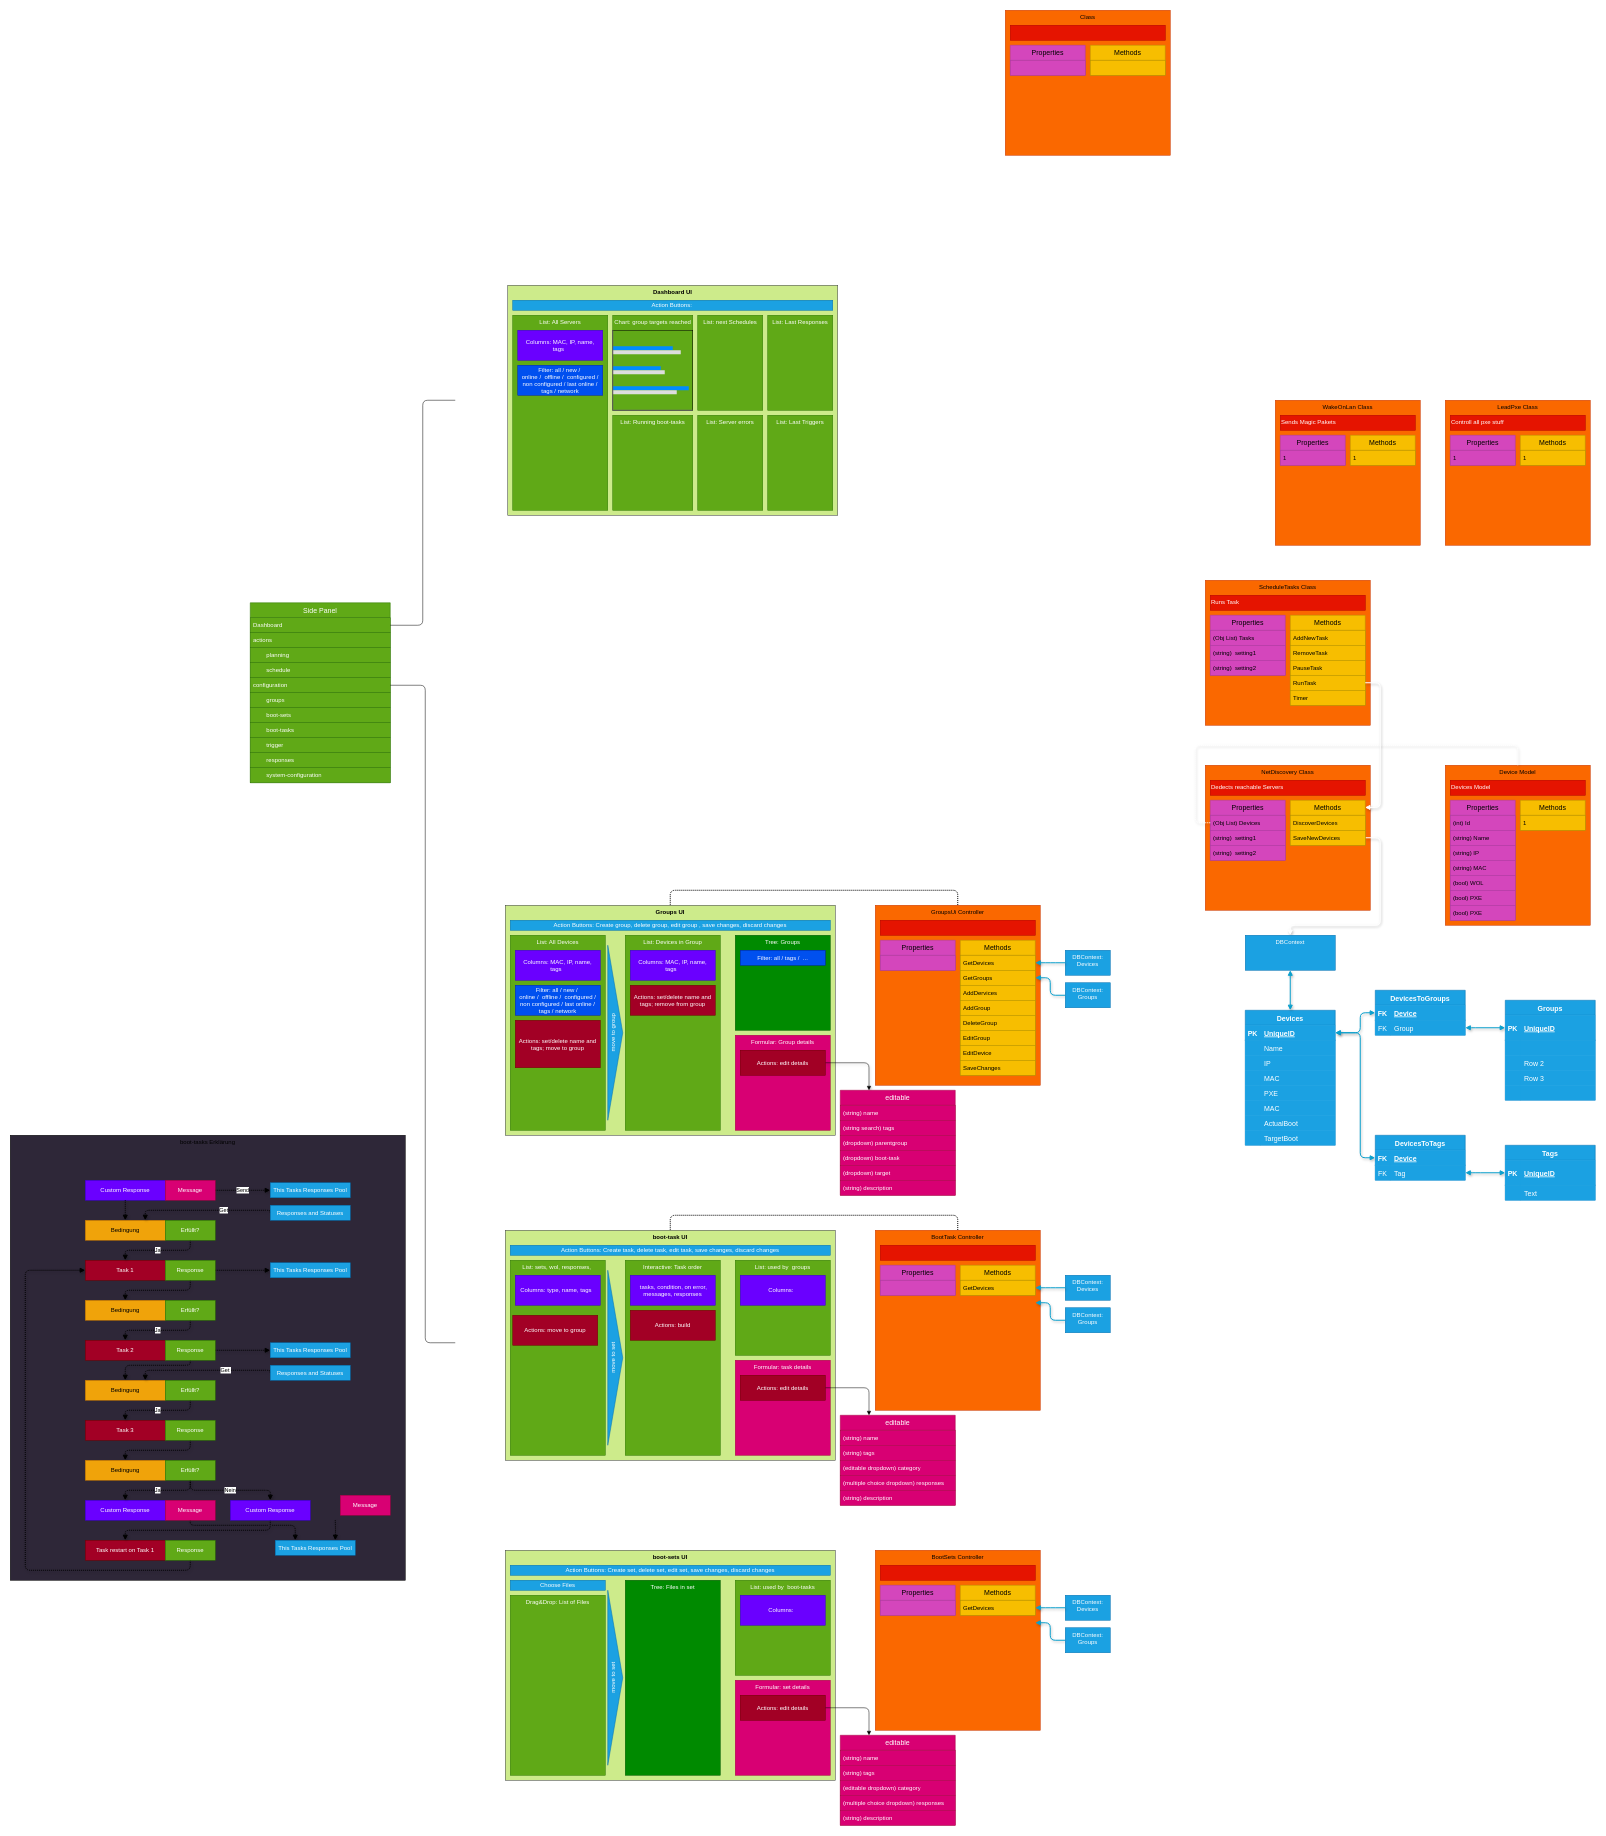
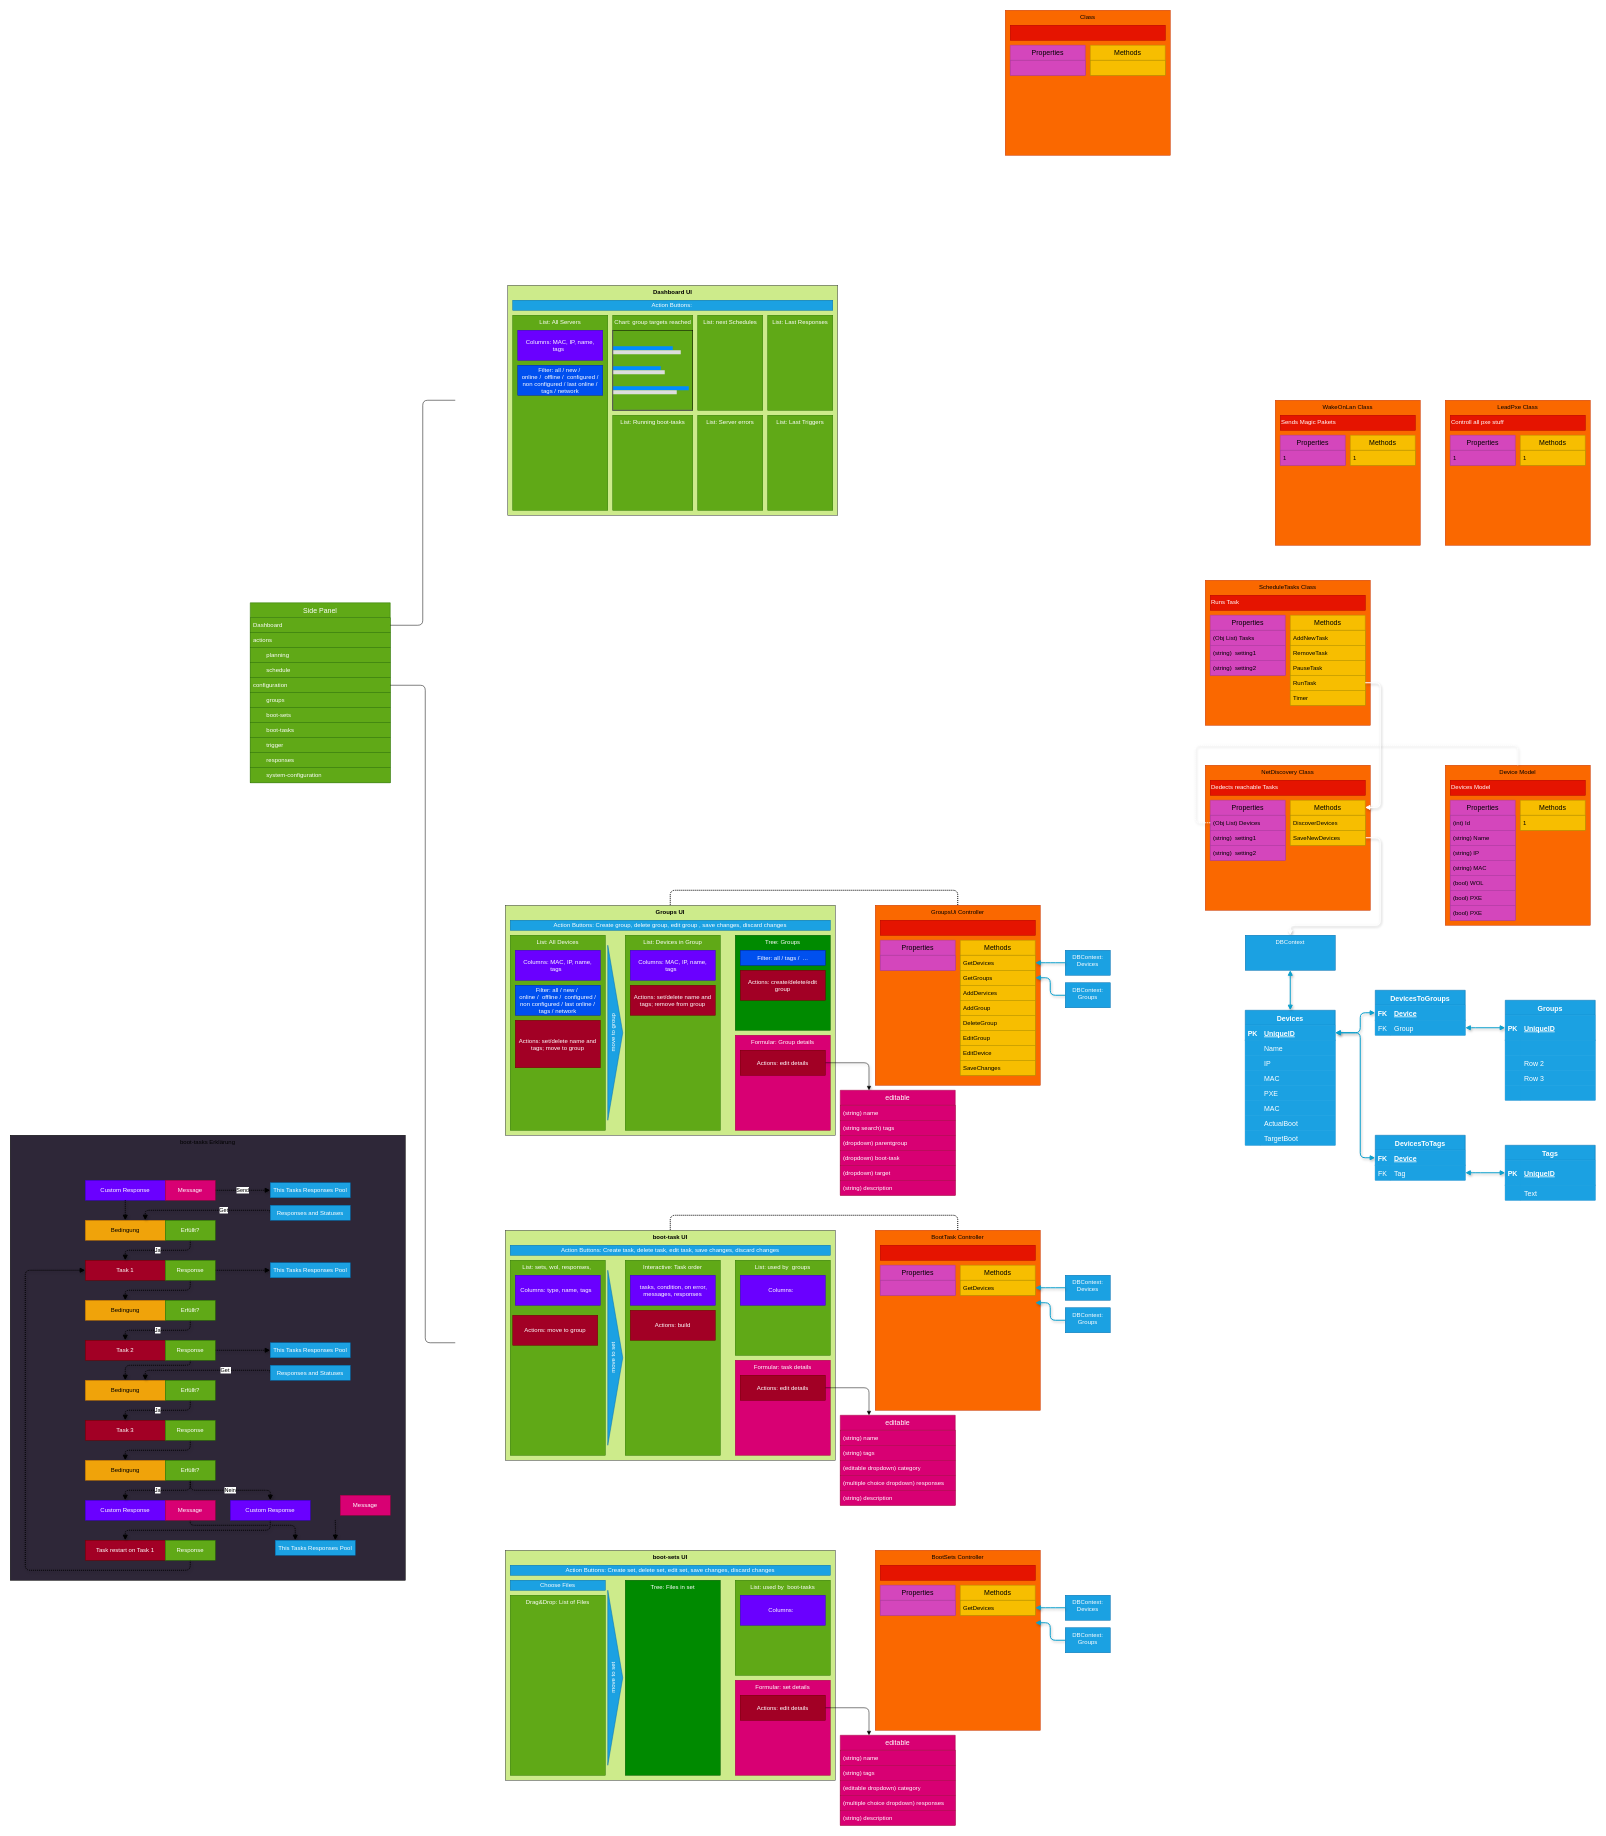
(1251, 787) -> (1248, 787)
none -> (783, 985)
